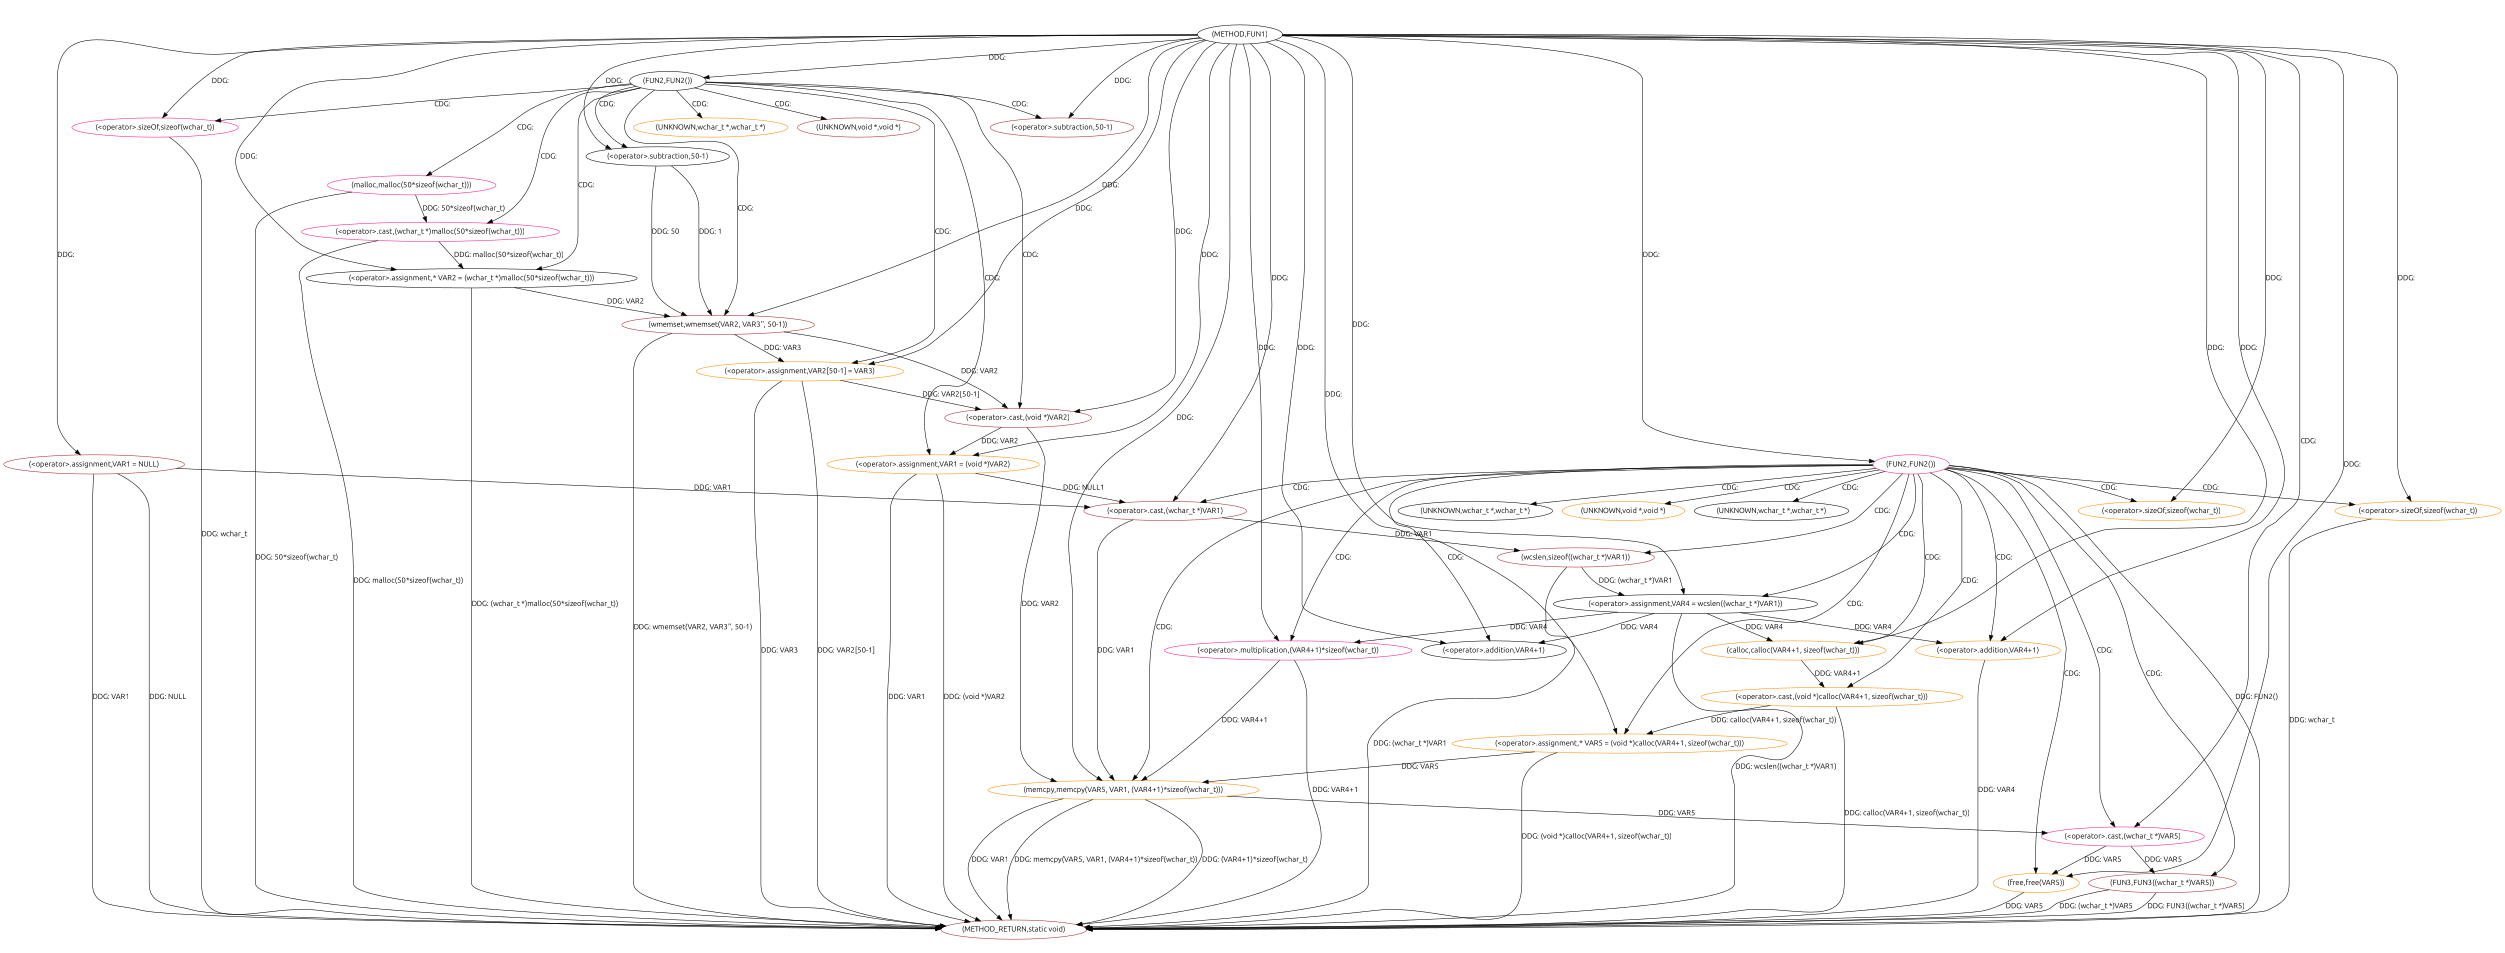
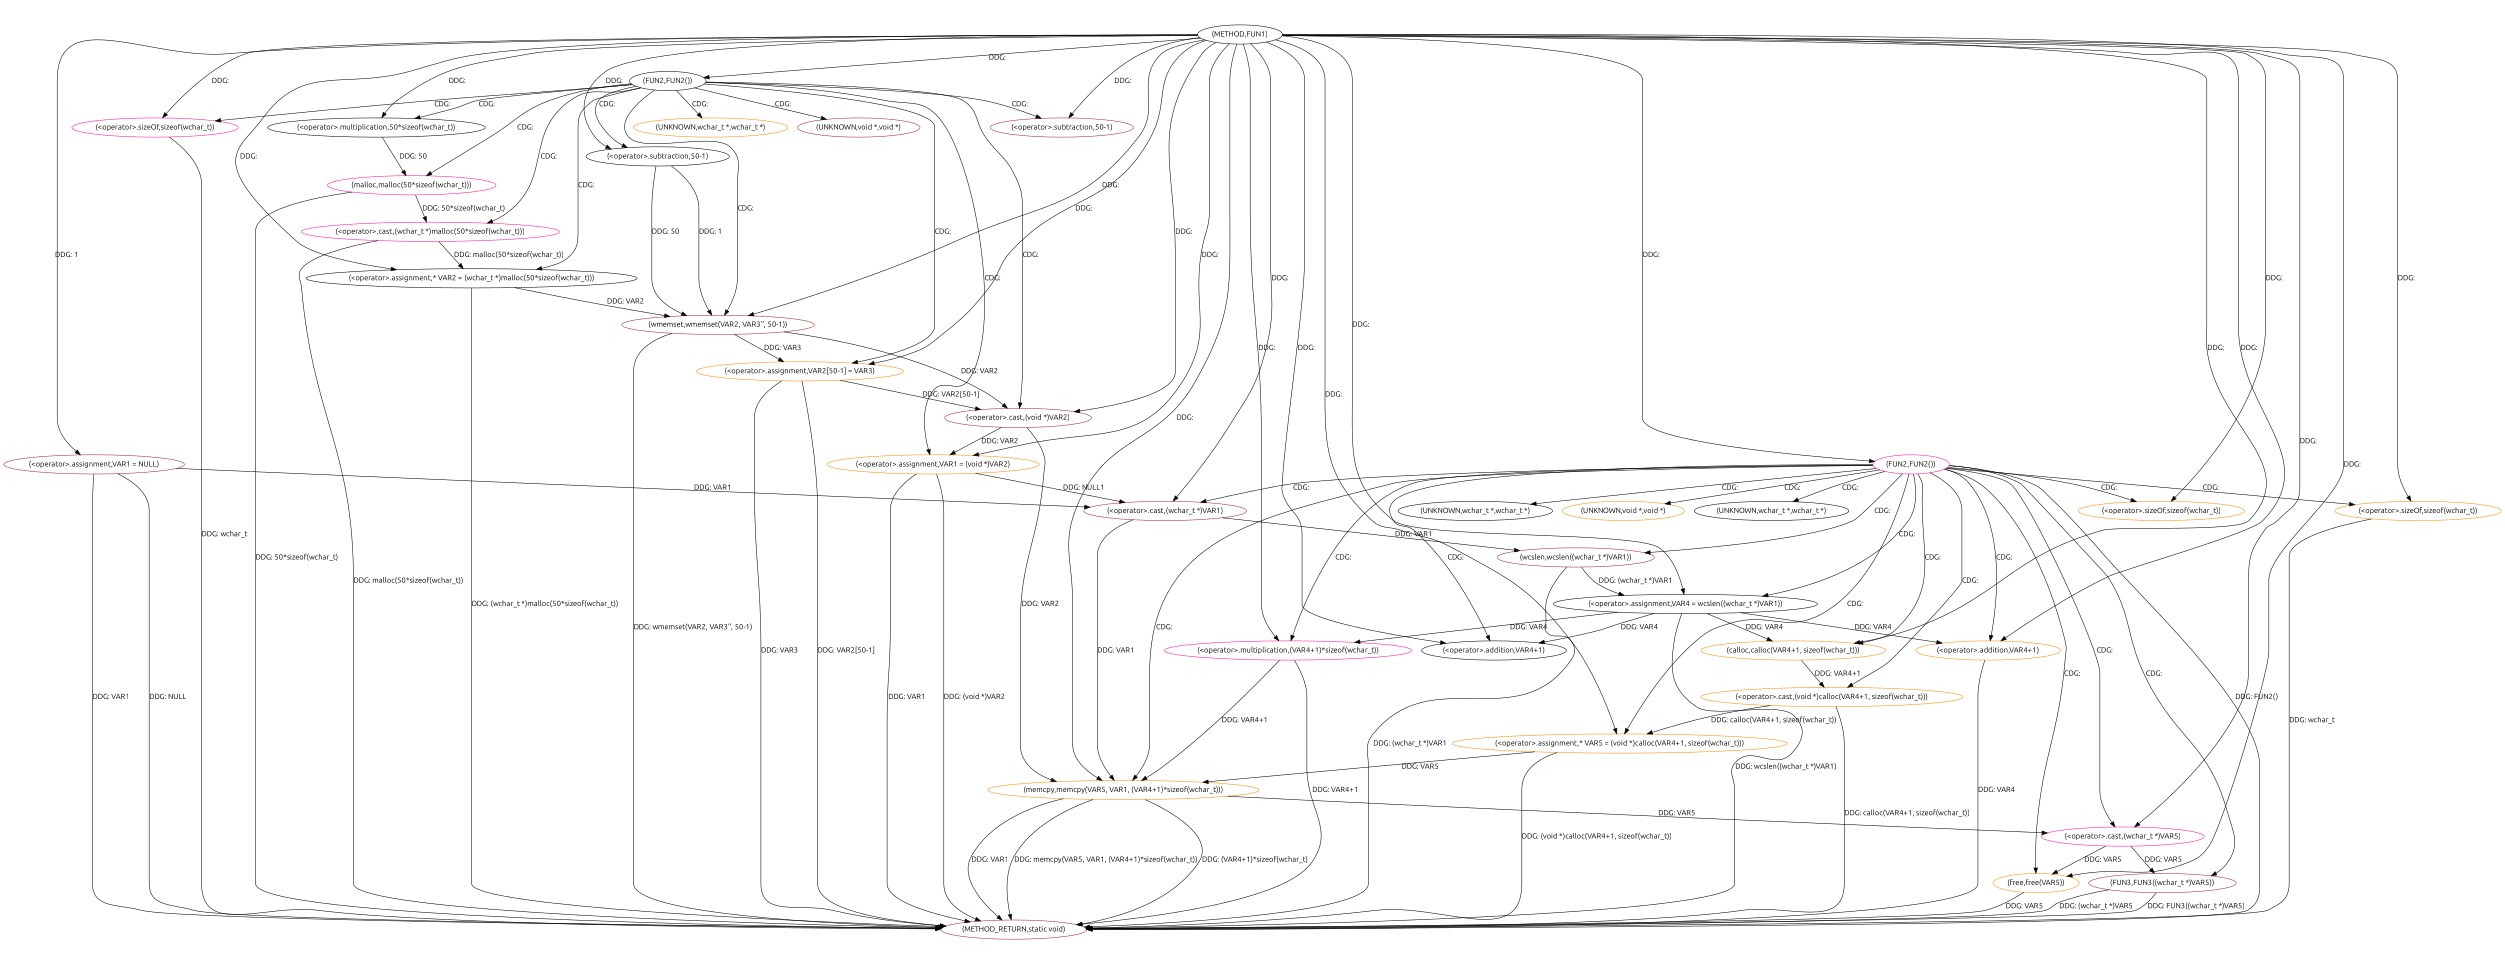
none -> (376, 128)
(67, 255) -> (67, 255)
(2309, 441) -> (2309, 441)
(1576, 557) -> (1576, 557)
